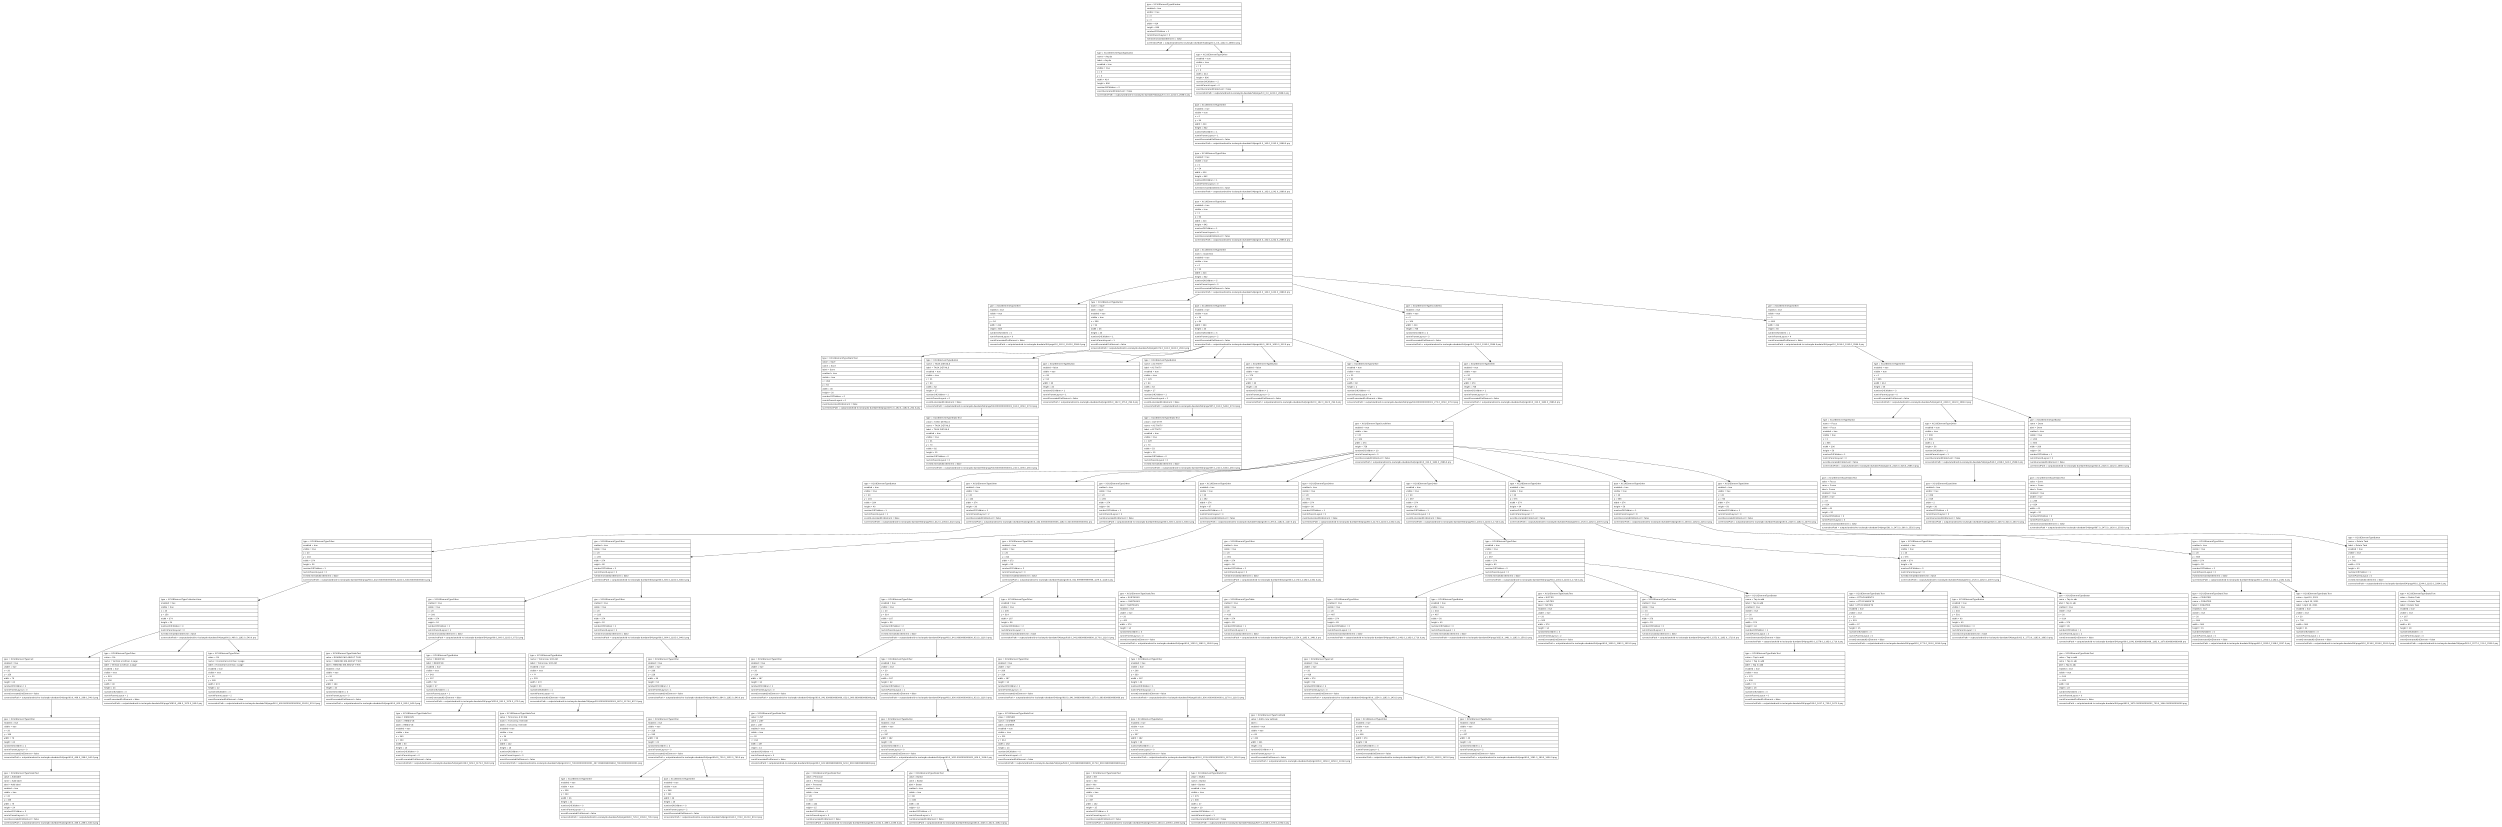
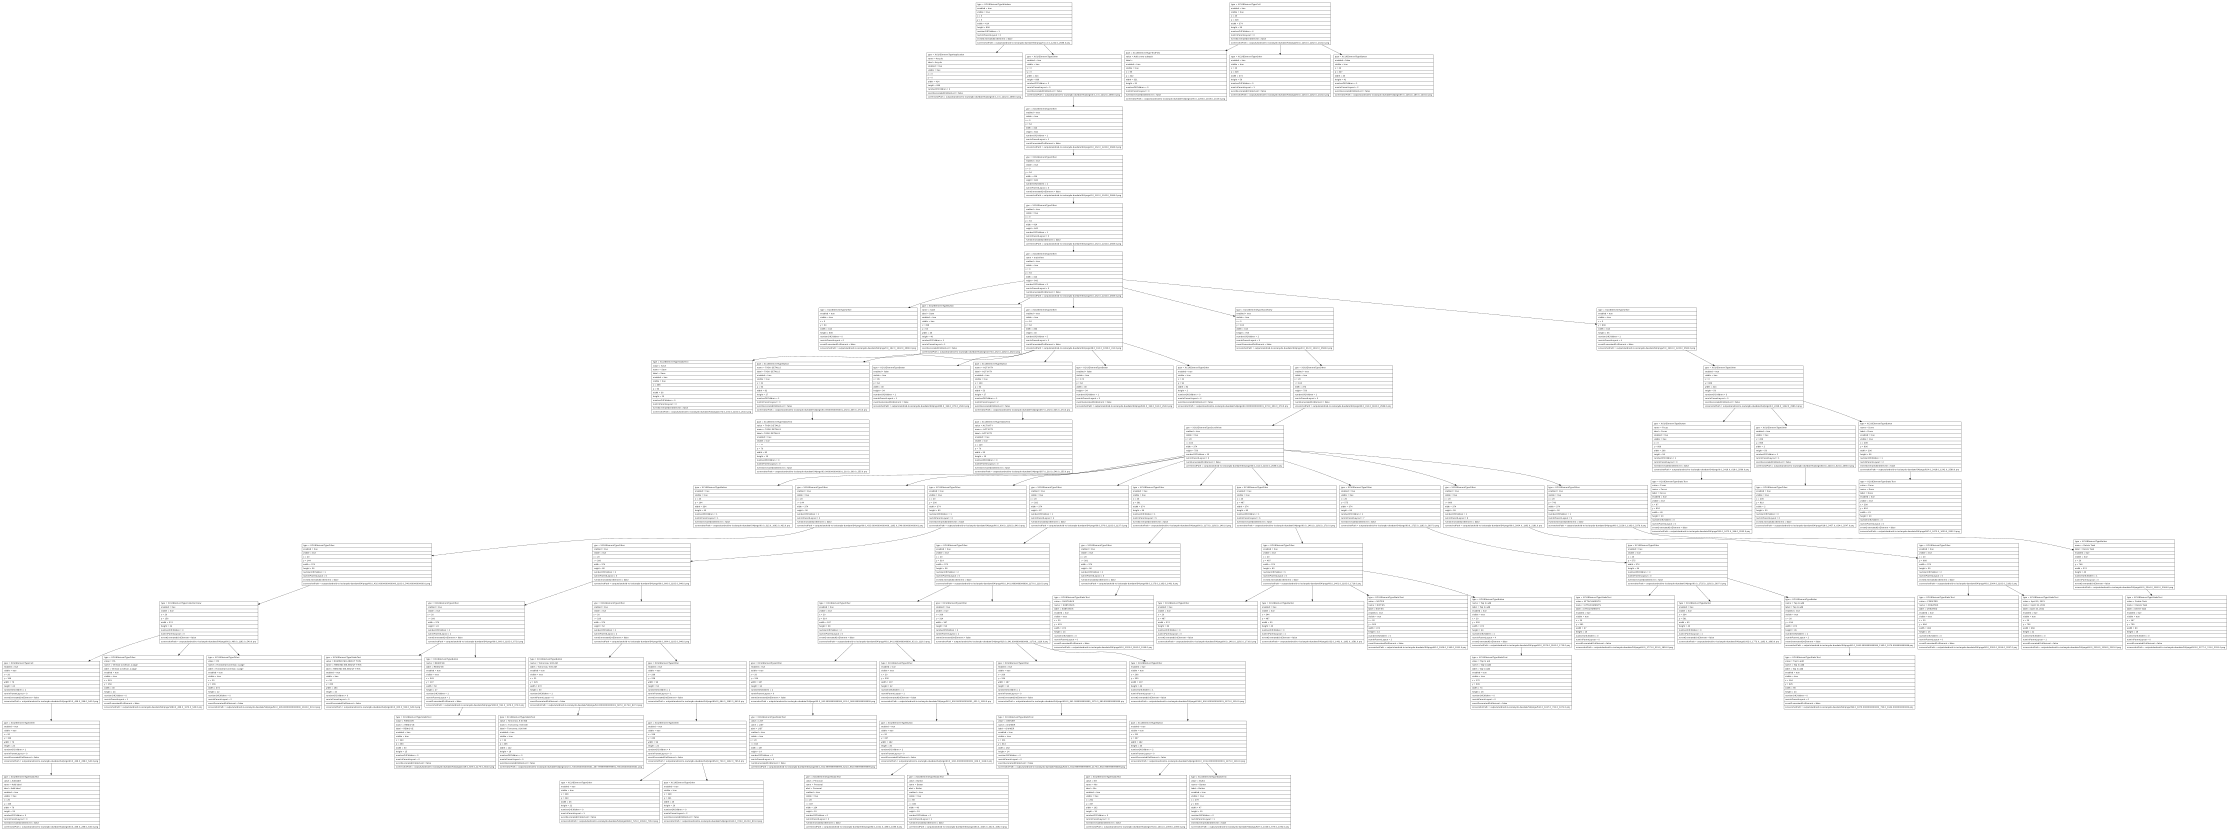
(1273, 619) -> none
(1691, 619) -> none
